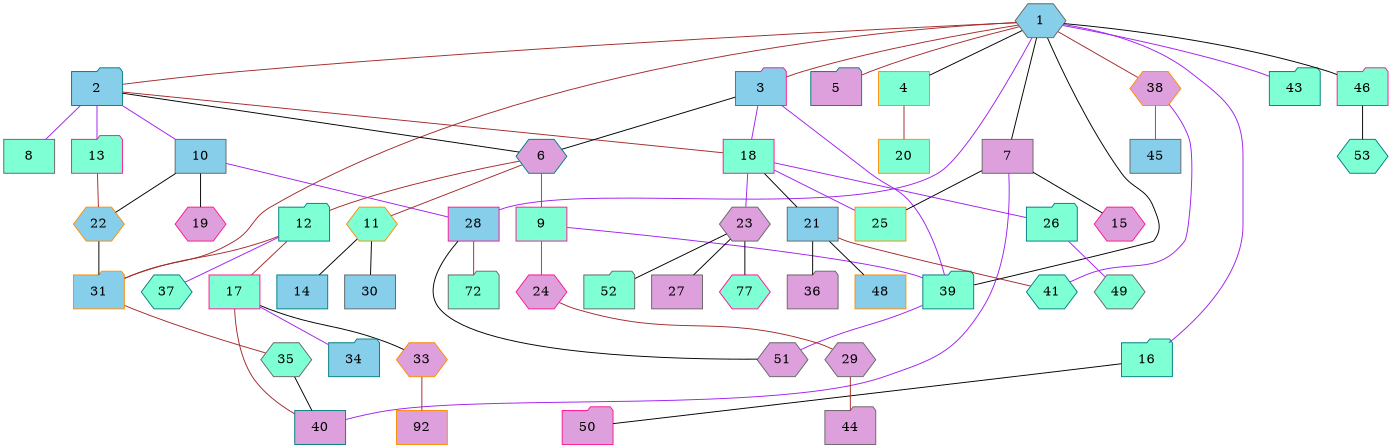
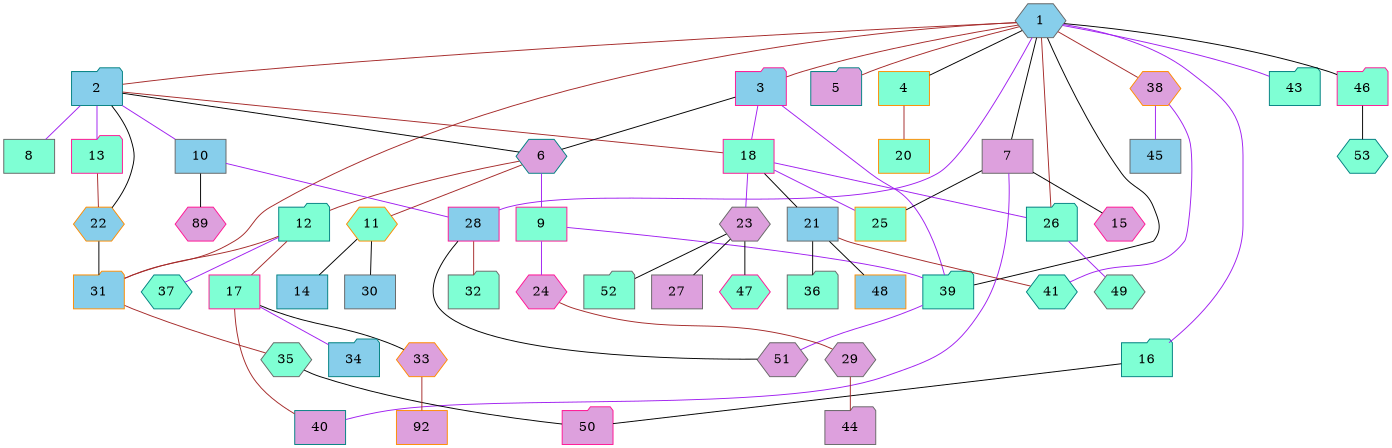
none -> (1046, 122)
(146, 193) -> (134, 157)
(201, 224) -> (201, 224)
(474, 292) -> (474, 292)
(745, 292) -> (745, 292)
(813, 292) -> (813, 292)
(303, 394) -> (412, 400)
